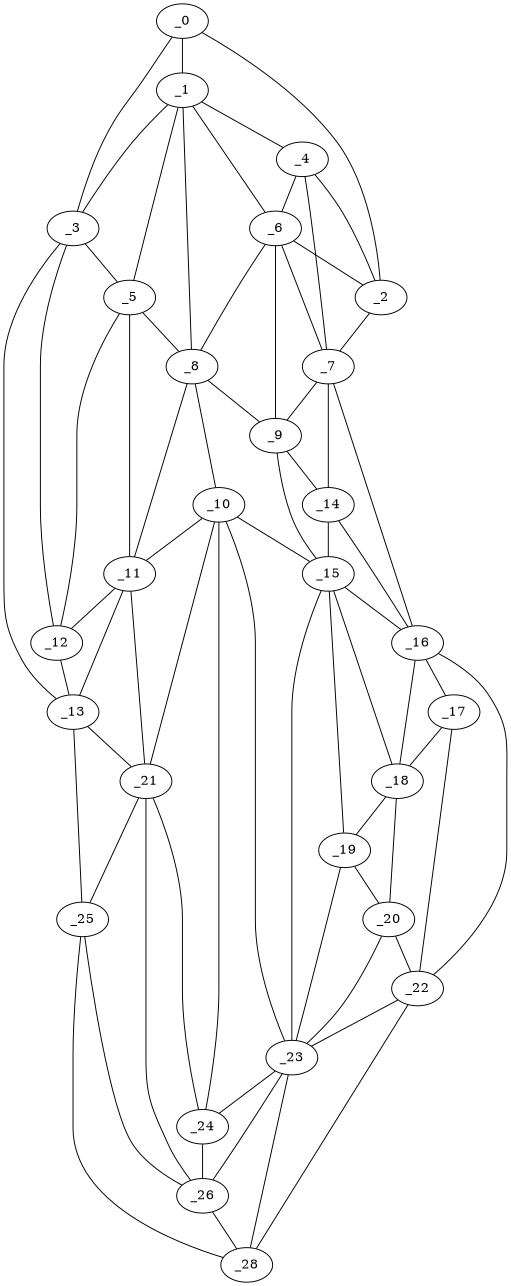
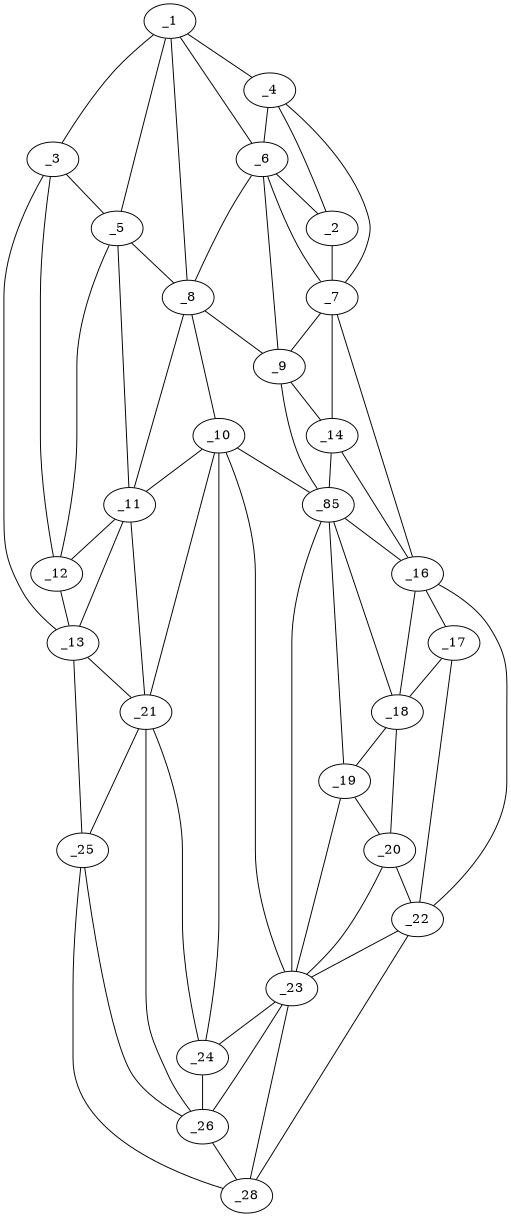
(182, 21) -> none
(328, 574) -> (328, 505)
